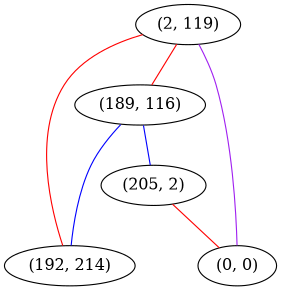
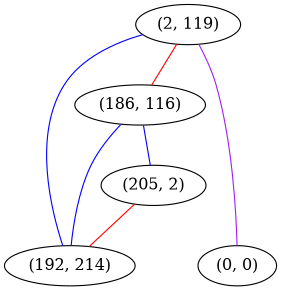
(140, 105) -> (140, 105)
(51, 117) -> (51, 117)
(196, 226) -> (112, 225)
